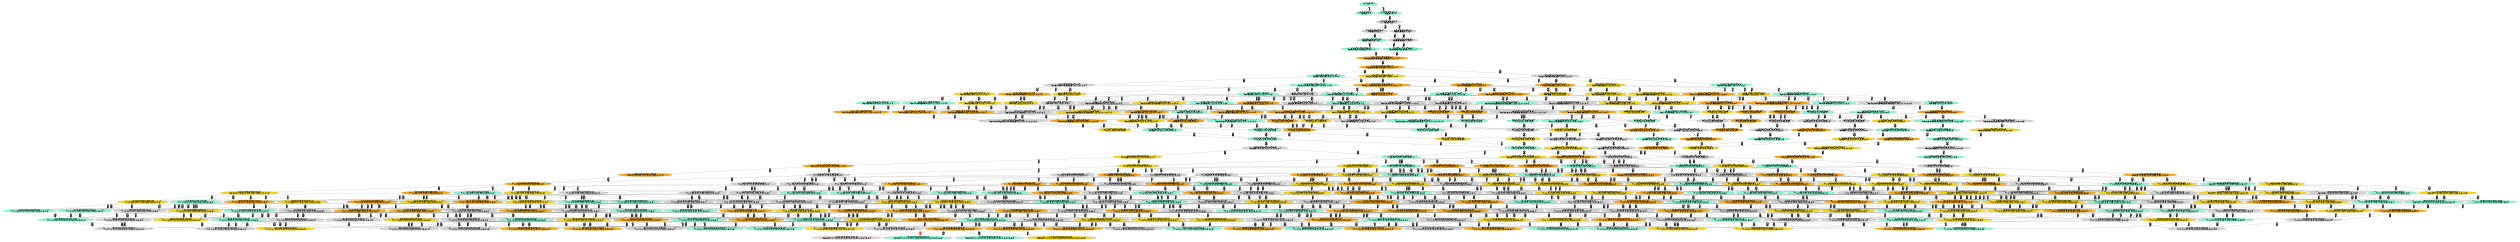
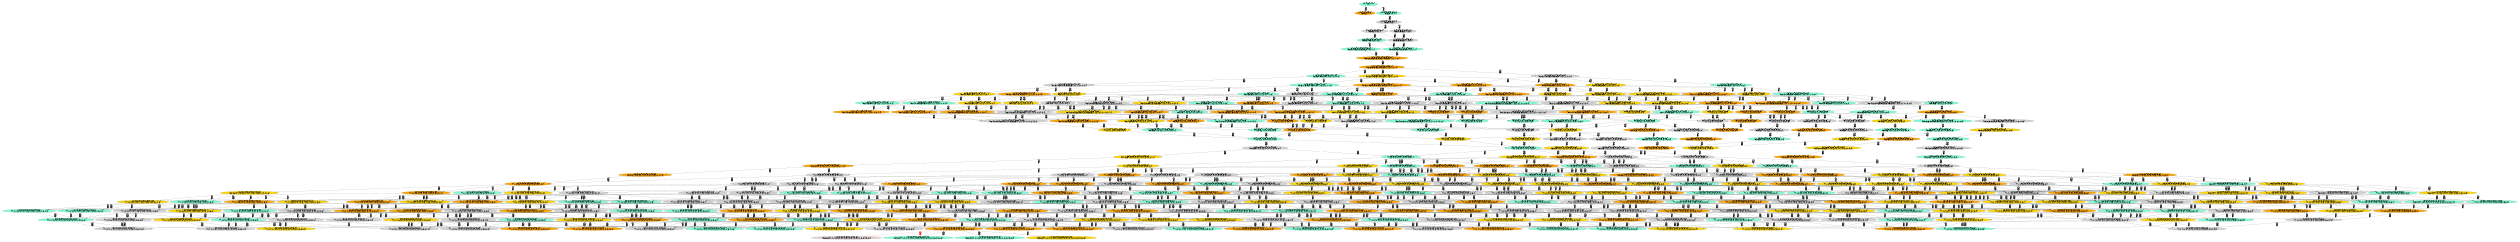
(1368, 9) -> (1364, 9)
(1365, 13) -> (1365, 13)
